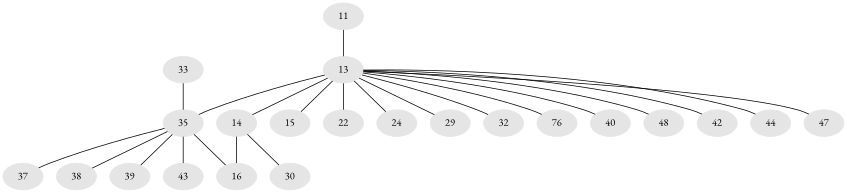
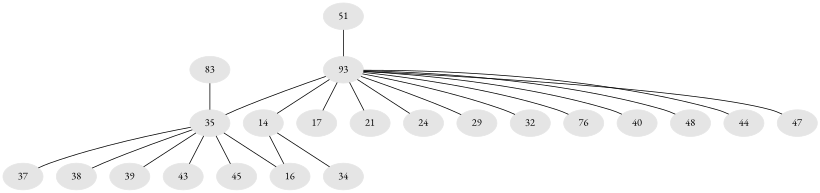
(343, 16) -> (343, 16)
(183, 70) -> (210, 70)
(343, 70) -> (343, 70)
(290, 123) -> (317, 123)
(343, 123) -> (370, 123)
(717, 123) -> none
none -> (237, 177)
(290, 177) -> (343, 177)
